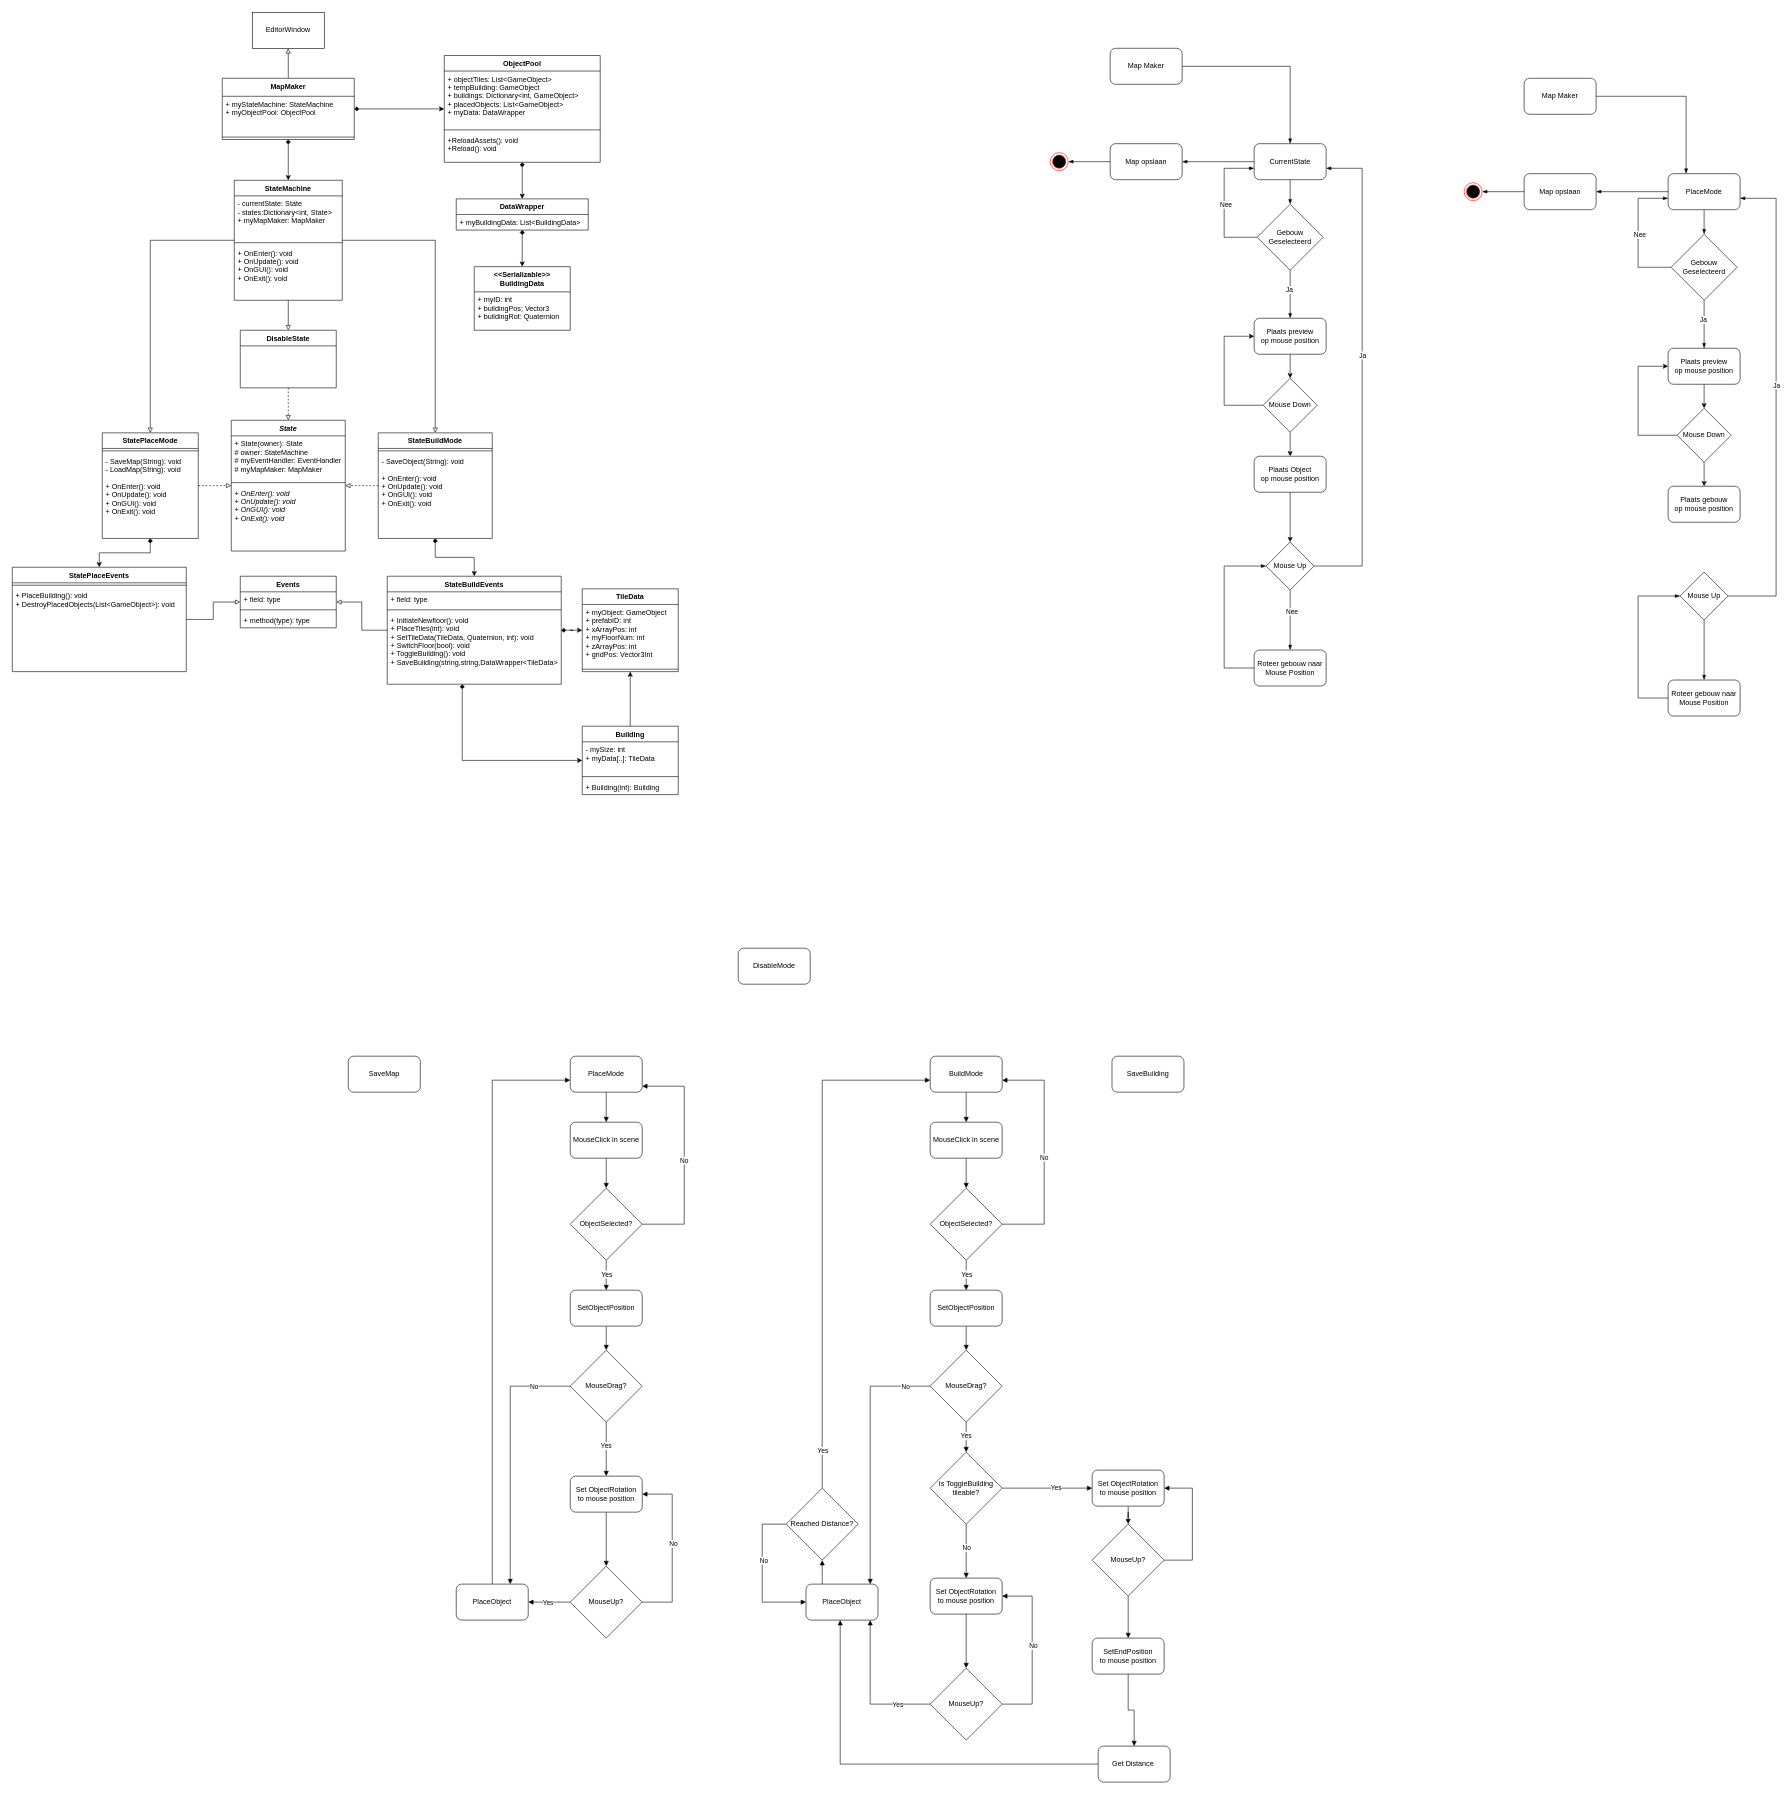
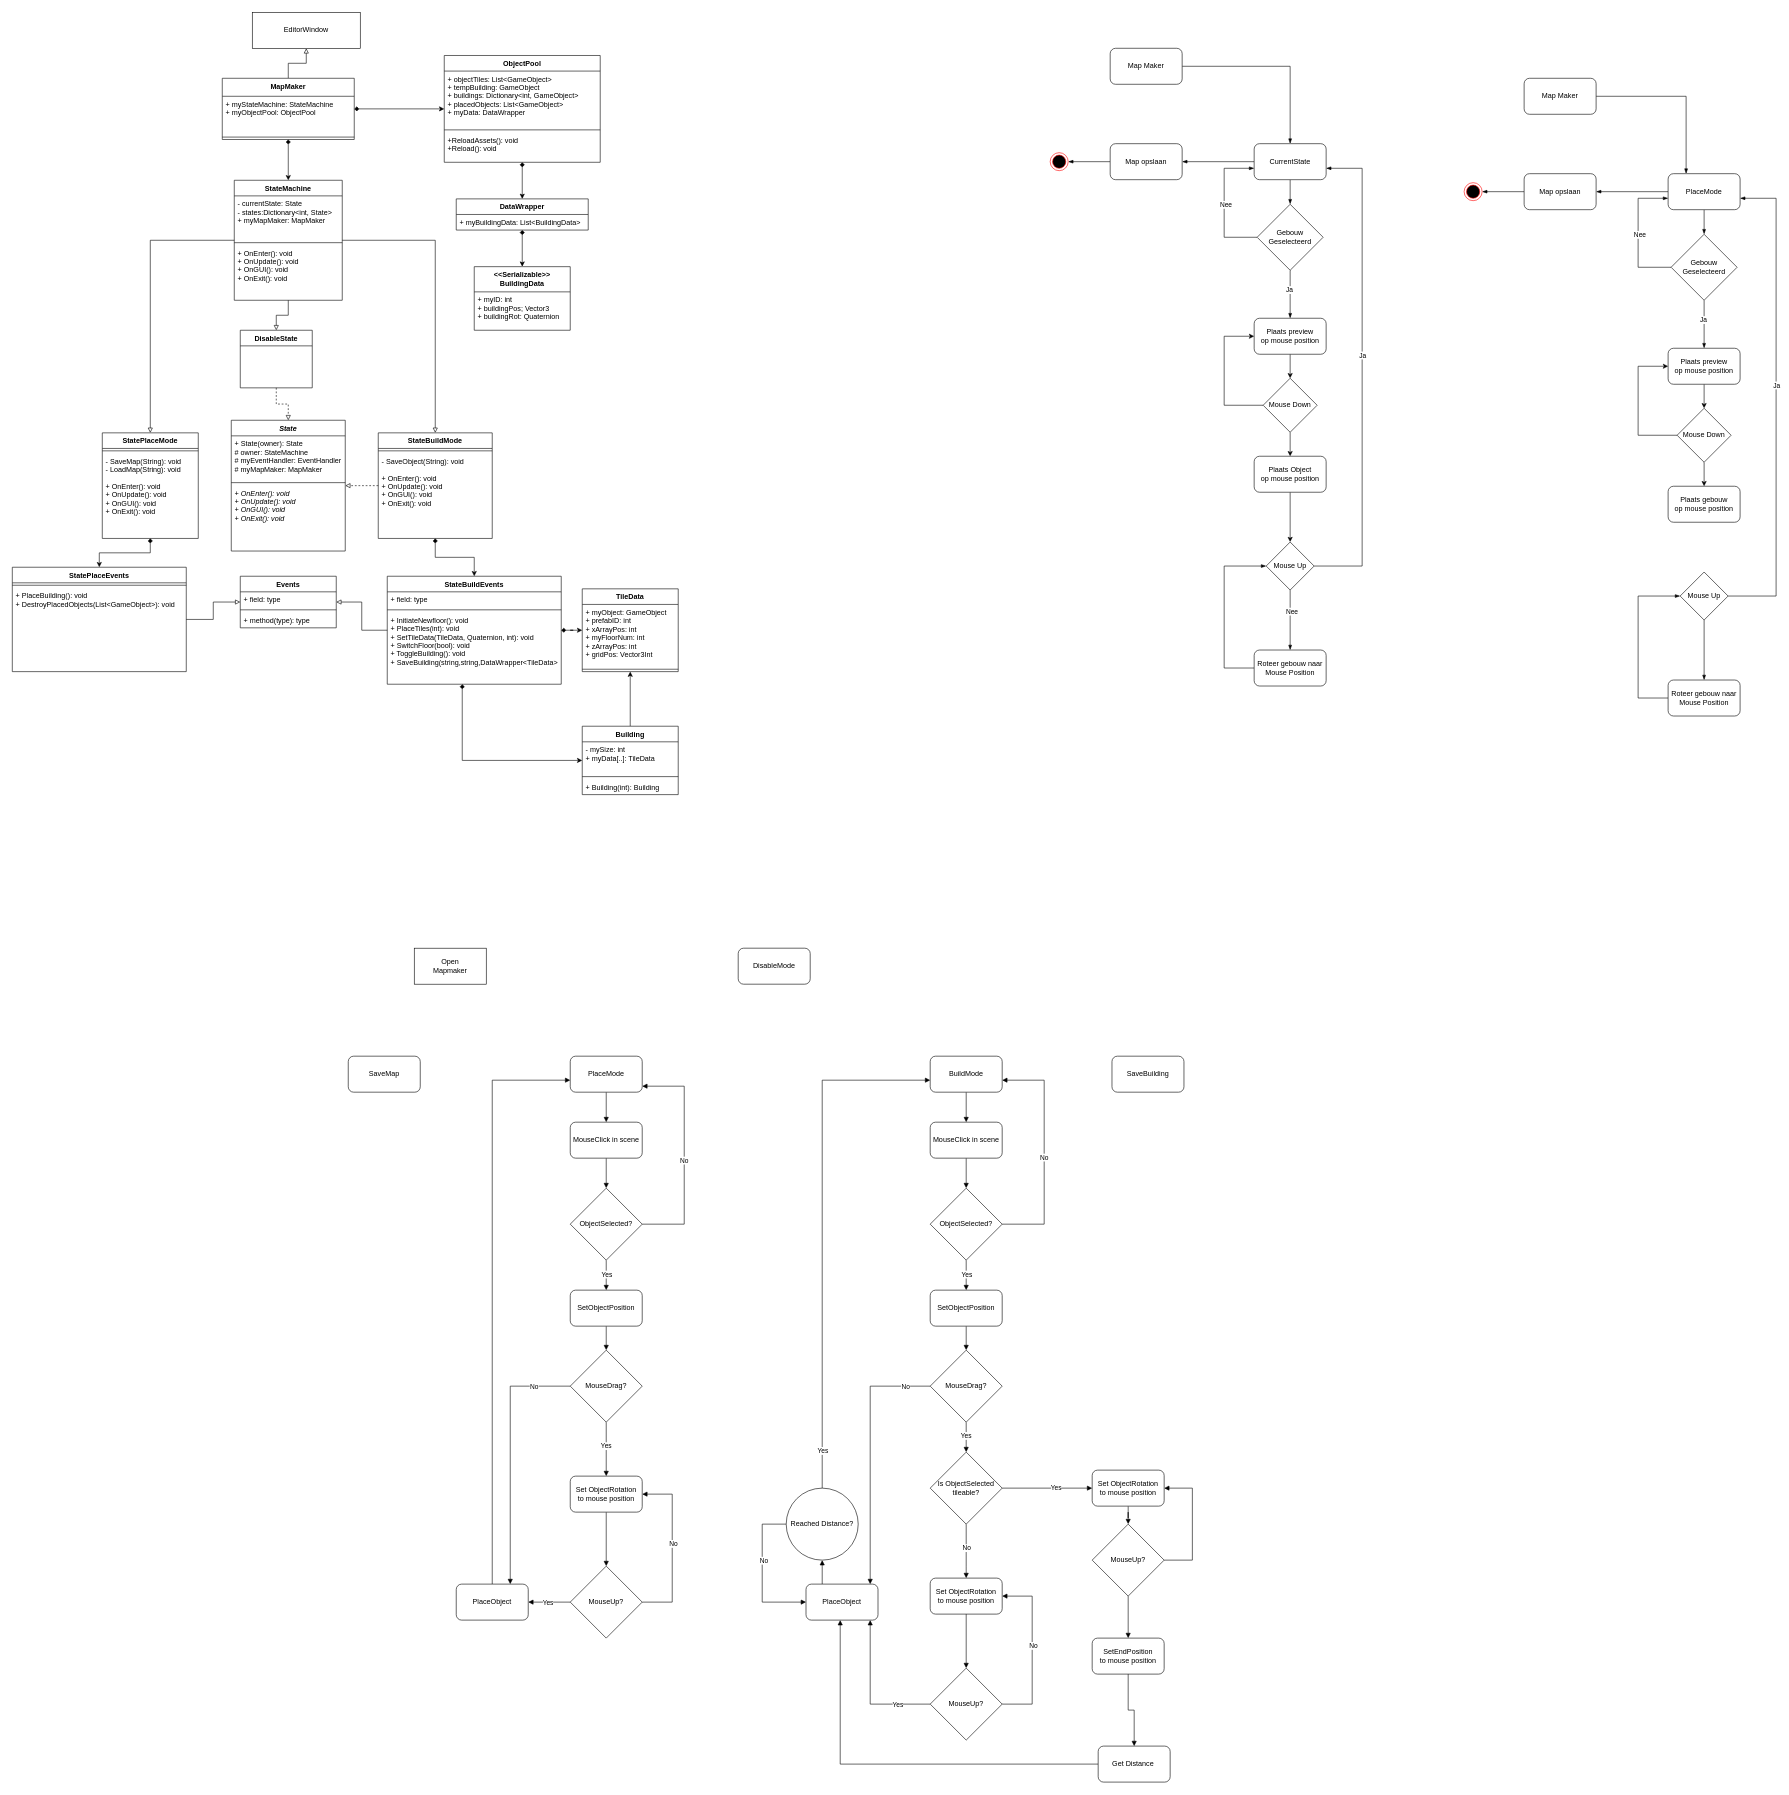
(288, 30) -> (306, 30)
(288, 359) -> (276, 359)
(213, 486) -> none
none -> (450, 966)
(966, 1488) -> (966, 1488)
(822, 1524) -> (822, 1524)
